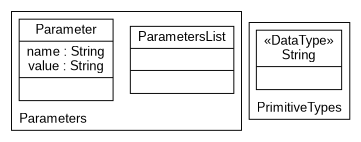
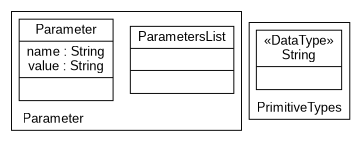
(53, 119) -> (53, 119)
